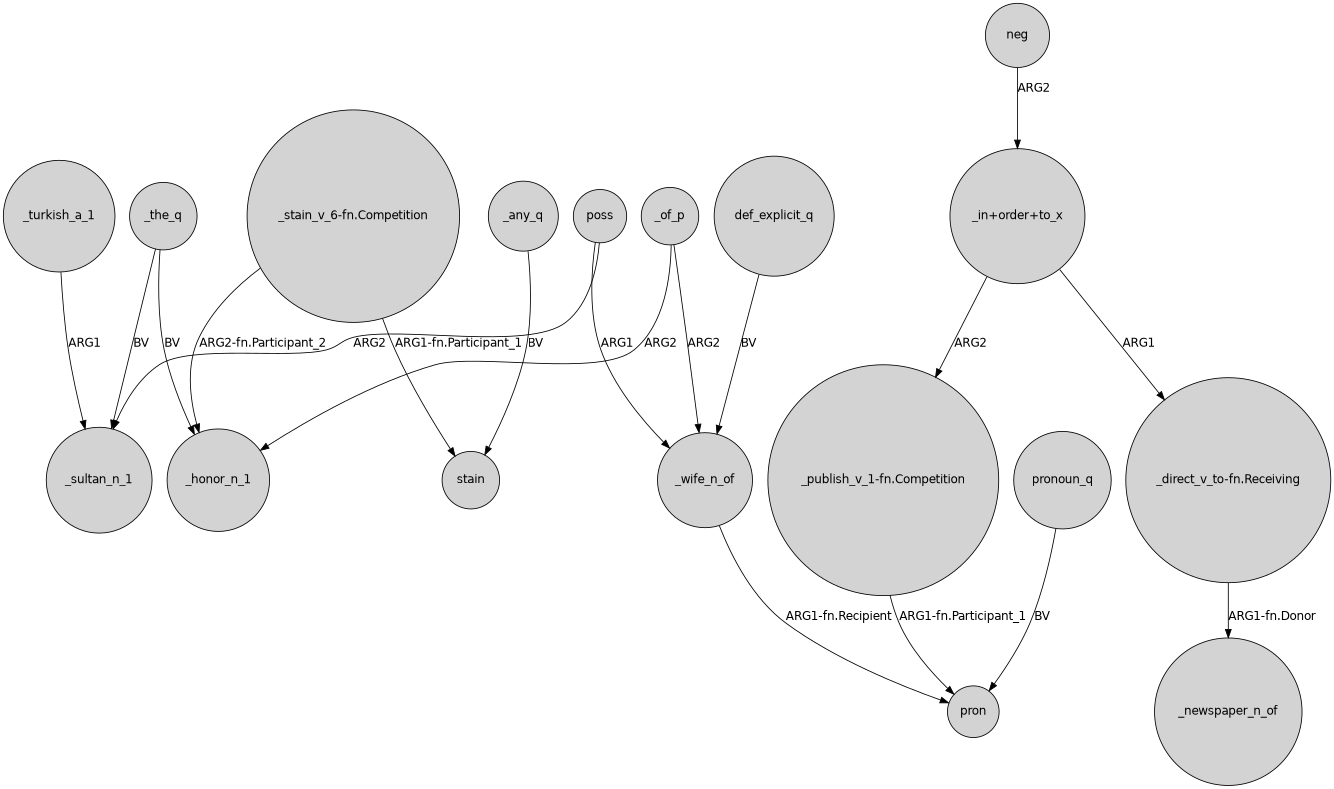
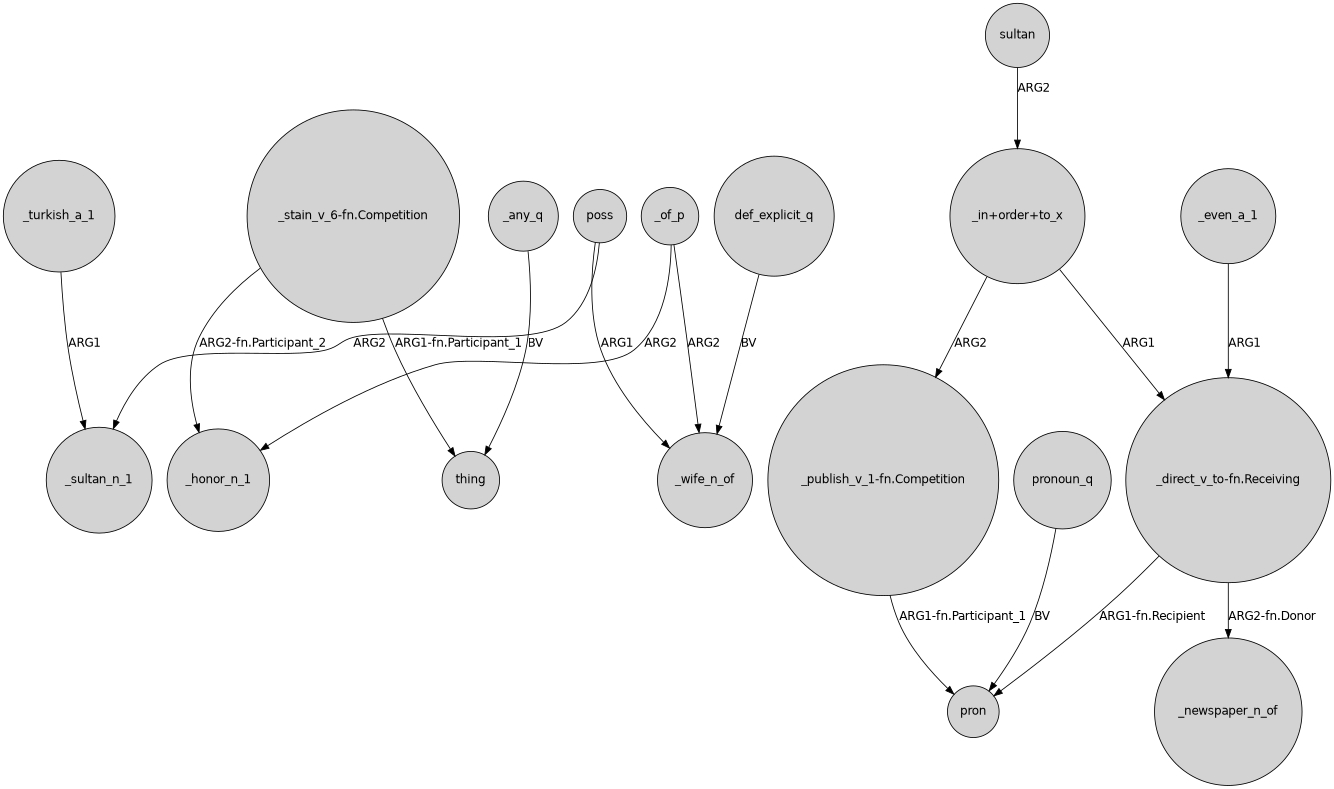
(1018, 35) -> (1018, 35)
(163, 216) -> none
none -> (1228, 216)
(471, 480) -> (471, 480)
(1272, 617) -> (1272, 617)
(808, 638) -> (1083, 627)
